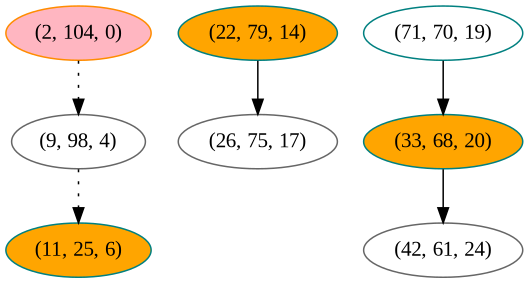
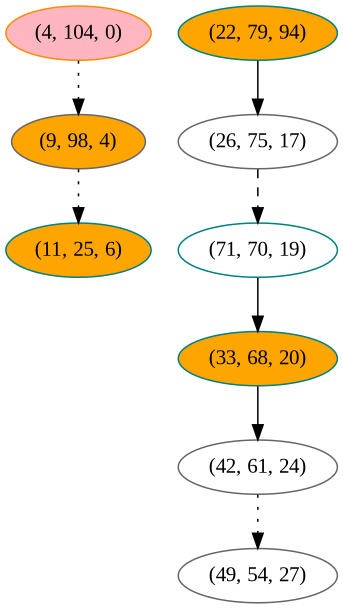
(79, 33) -> (79, 33)
(258, 33) -> (258, 33)
(79, 142) -> (79, 142)
none -> (258, 189)
none -> (258, 576)
